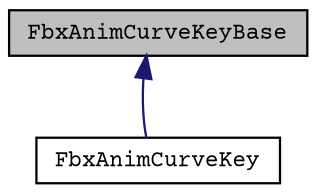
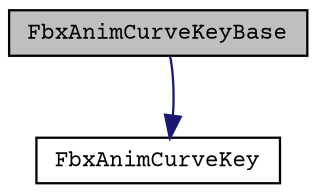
(143, 108) -> (173, 86)
